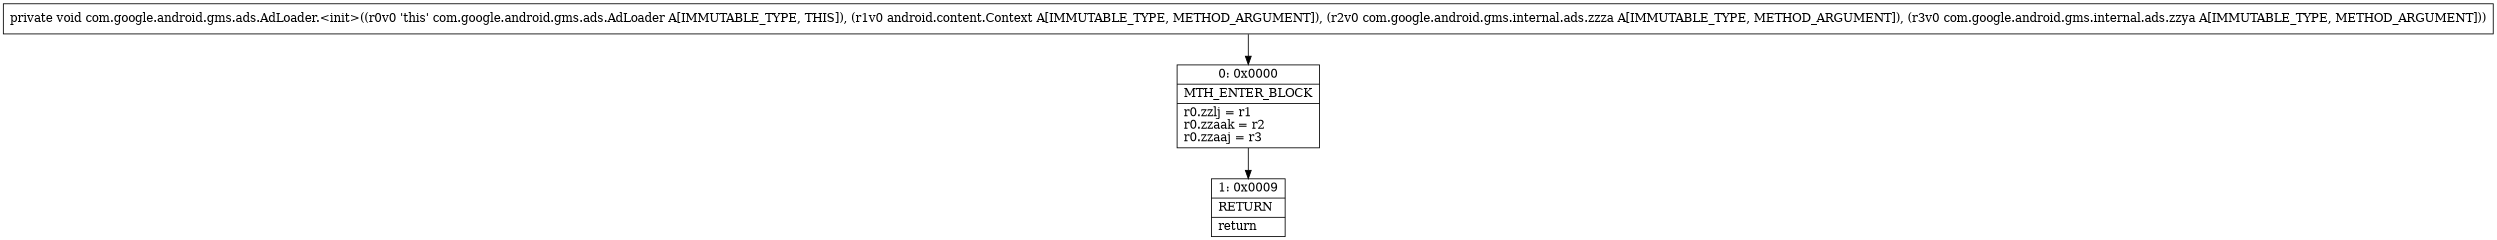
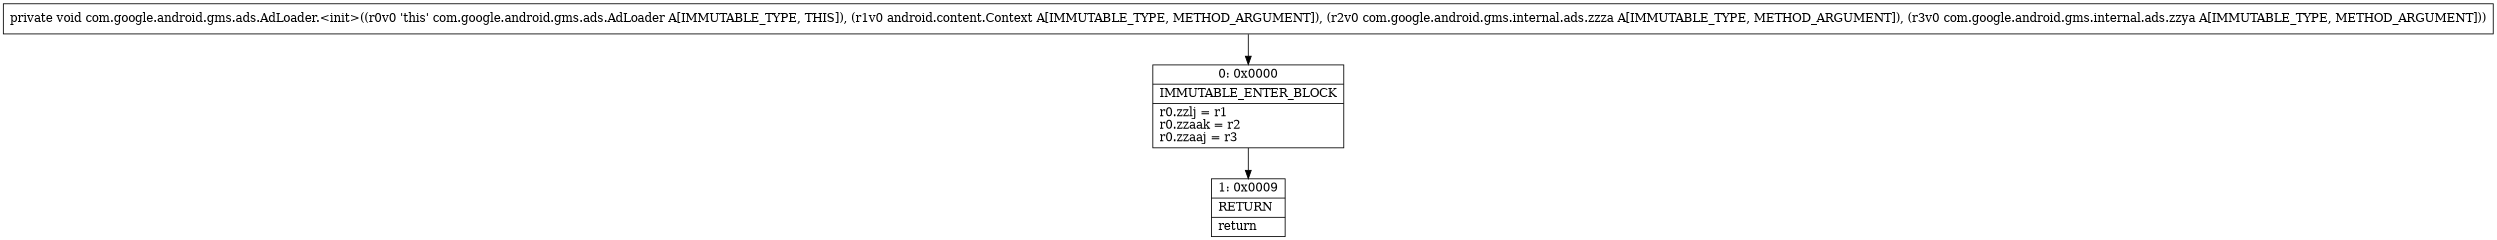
(1248, 93) -> (1248, 93)
